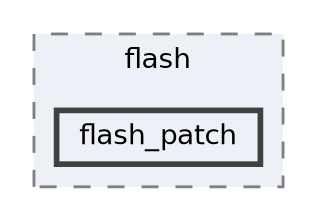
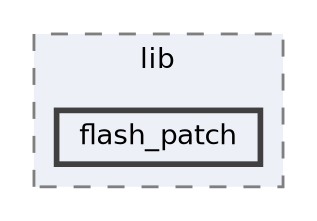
(159, 61) -> (159, 61)
